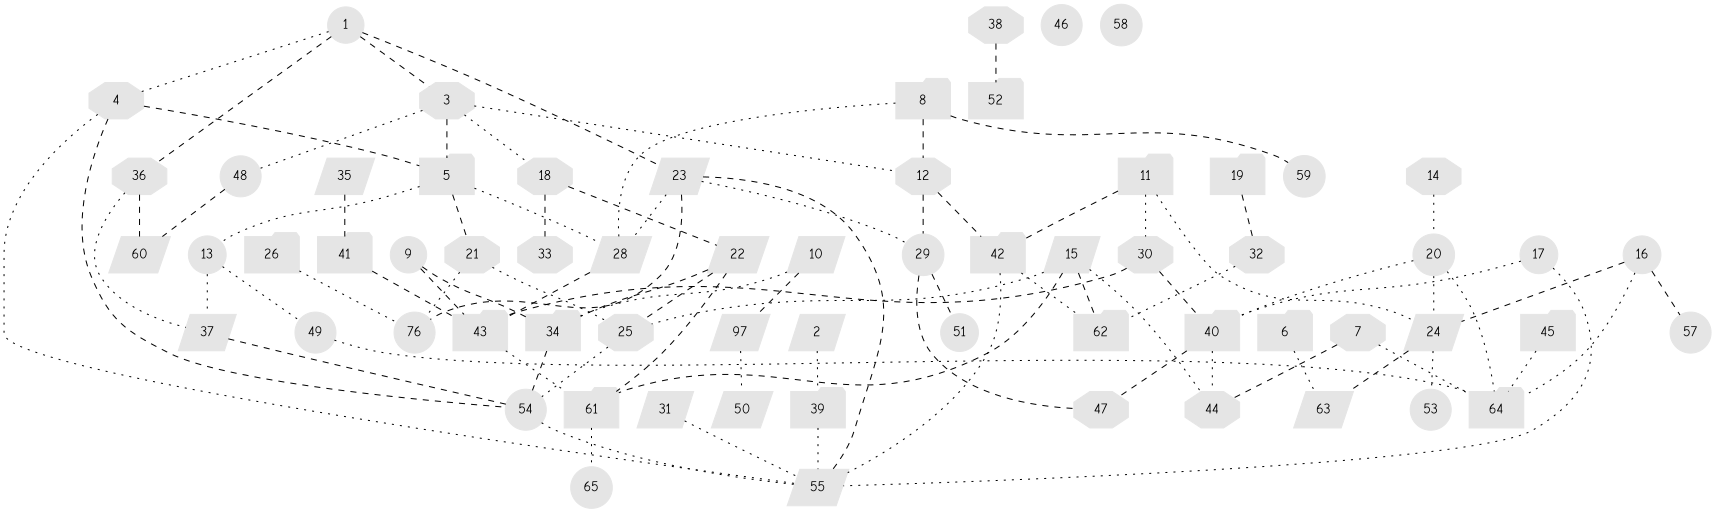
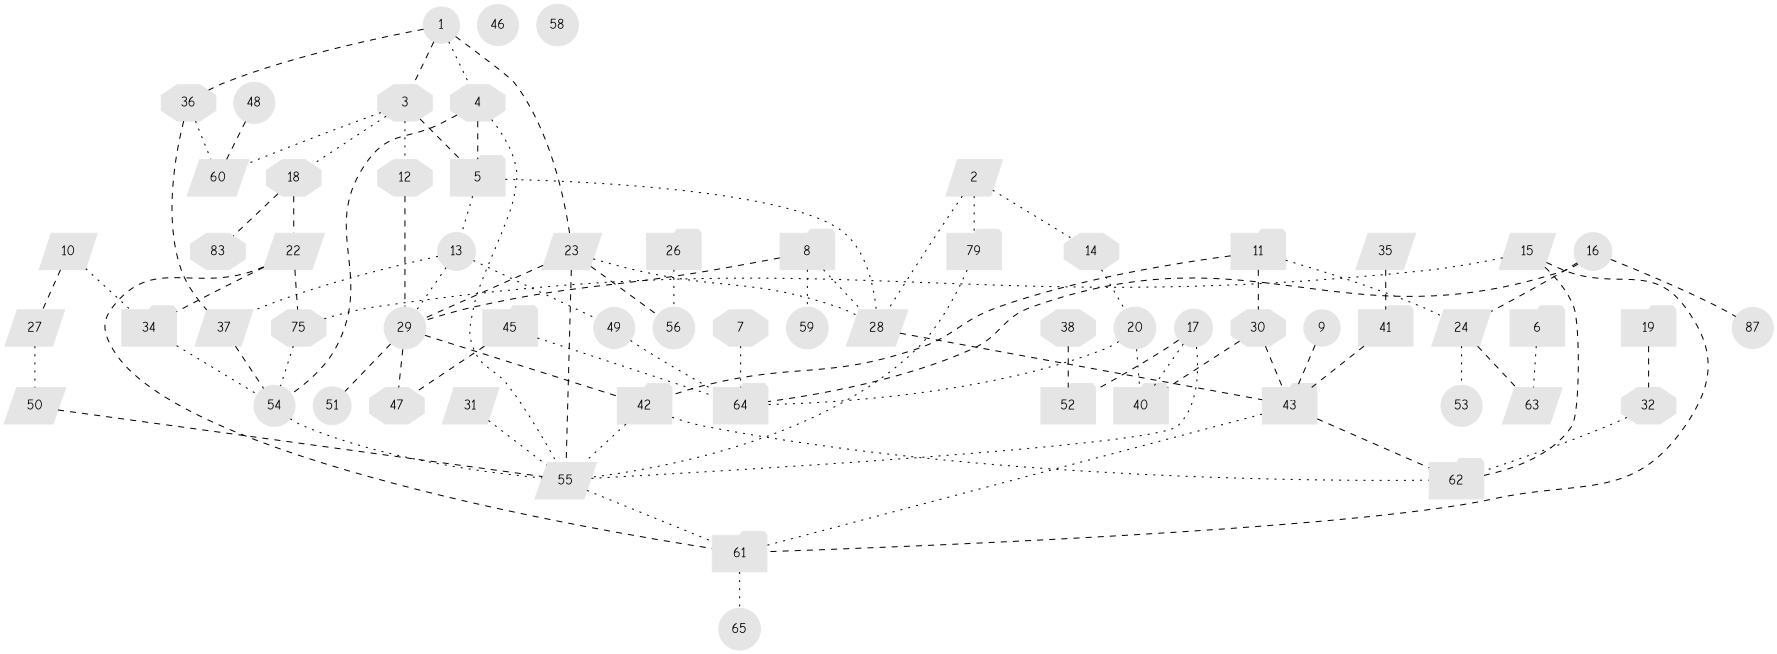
(1121, 133) -> (807, 288)
(345, 138) -> (314, 137)
(923, 139) -> (530, 296)
(806, 206) -> (498, 285)
none -> (1032, 214)
(960, 215) -> (521, 366)
(140, 216) -> (203, 140)
(1146, 216) -> (1258, 290)
none -> (925, 252)
(472, 255) -> none
(545, 255) -> (218, 252)
(103, 280) -> (172, 219)
none -> (431, 289)
(473, 294) -> none
(1434, 295) -> none
(415, 333) -> (674, 328)
(626, 333) -> (299, 328)
(740, 333) -> (35, 328)
(1691, 333) -> (1753, 328)
(1597, 339) -> (1164, 280)
none -> (1144, 362)
(1153, 374) -> (450, 369)
(536, 380) -> (217, 370)
(818, 410) -> (974, 252)
(1212, 410) -> none
none -> (300, 443)
none -> (1373, 443)
none -> (650, 516)
